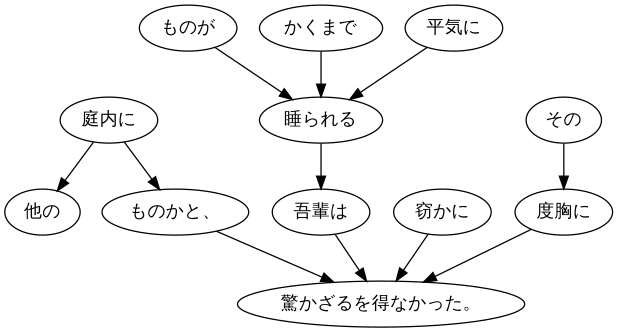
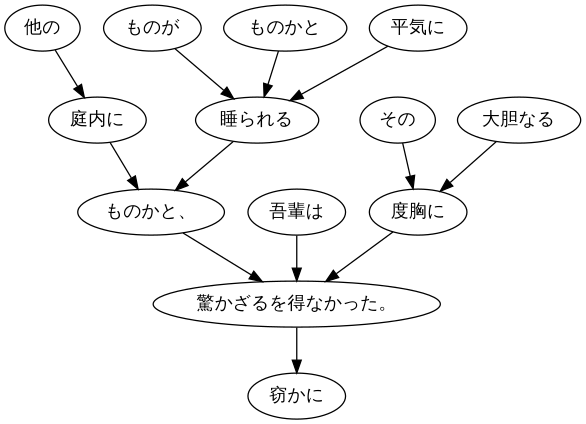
(321, 28) -> (285, 28)
none -> (519, 120)
(321, 160) -> (209, 162)
(79, 161) -> (66, 68)
(416, 252) -> (297, 344)
